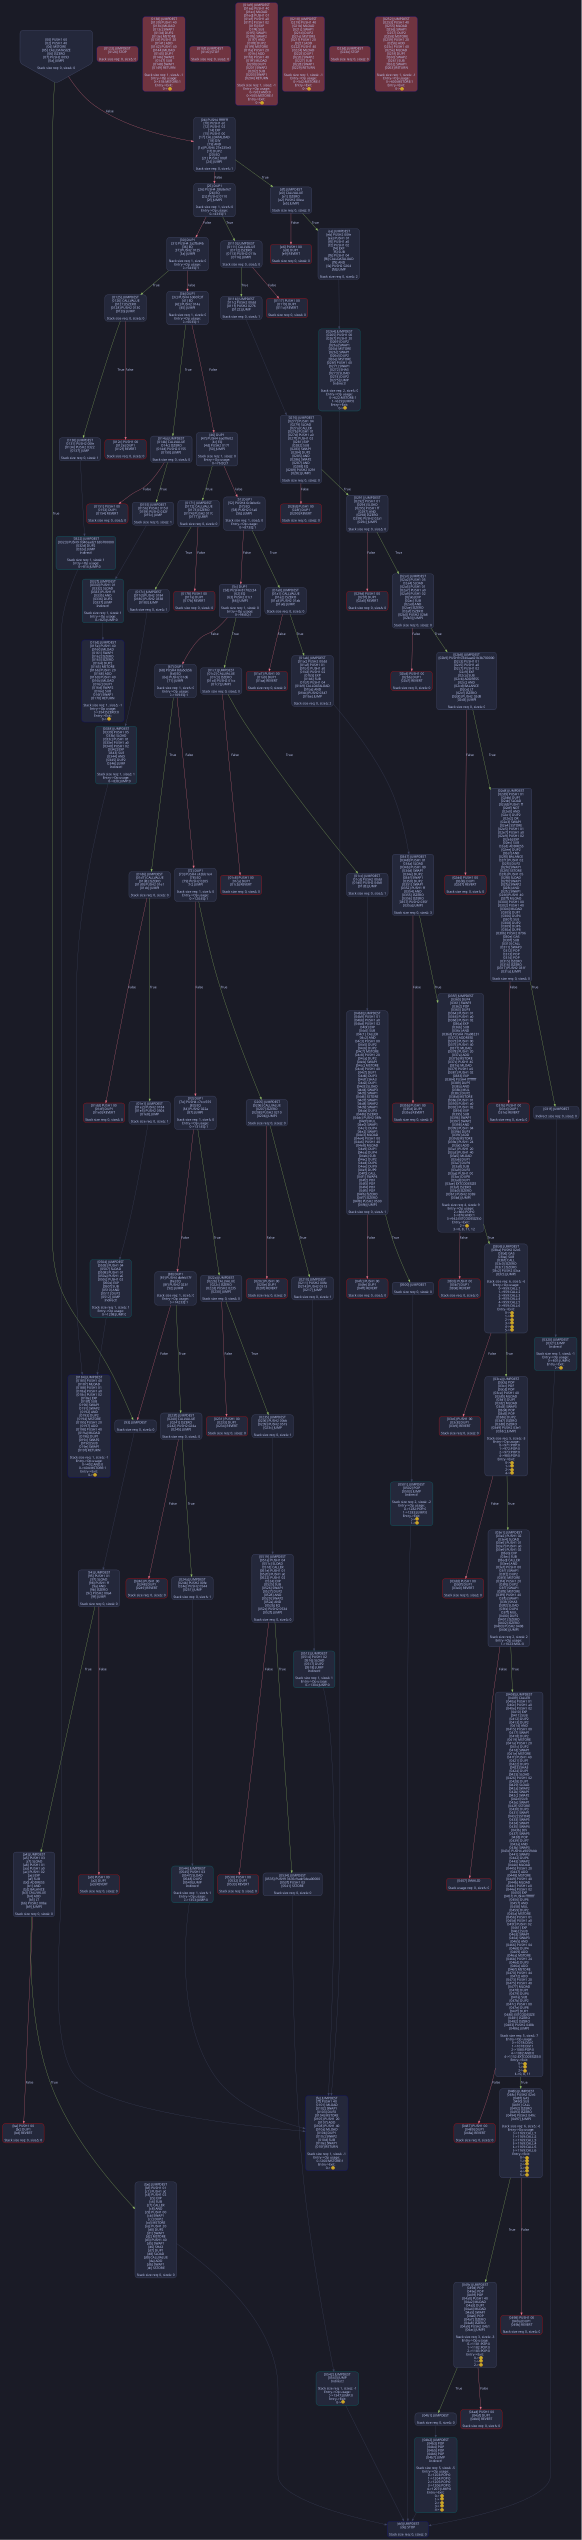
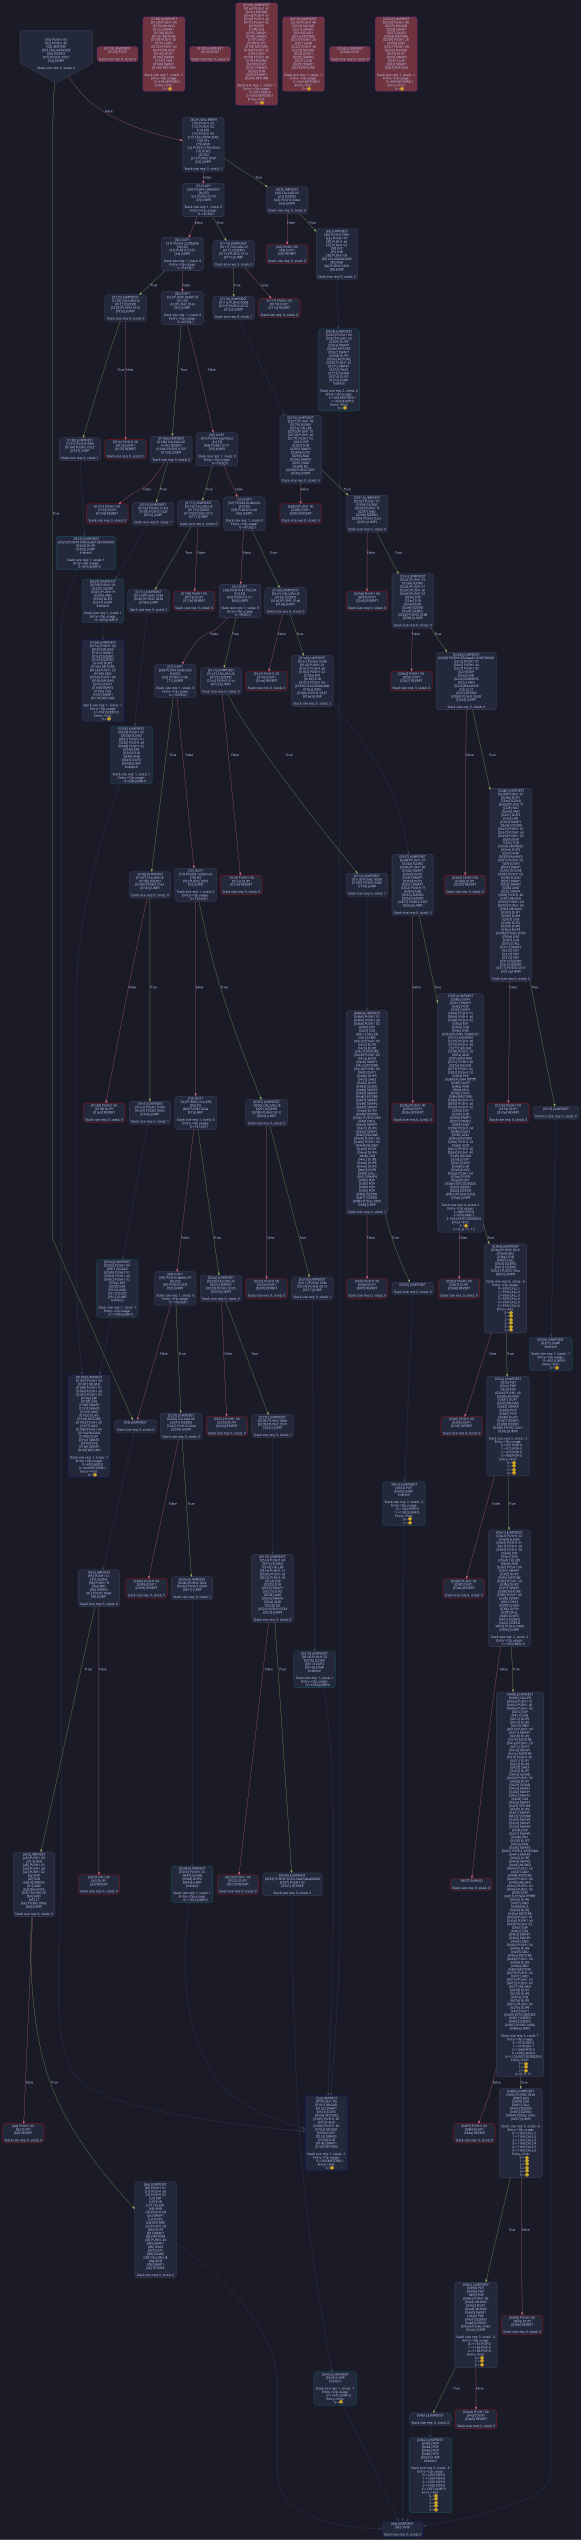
(469, 1884) -> (471, 1884)
